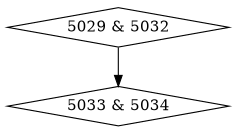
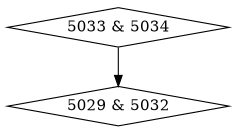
(118, 61) -> (118, 61)
